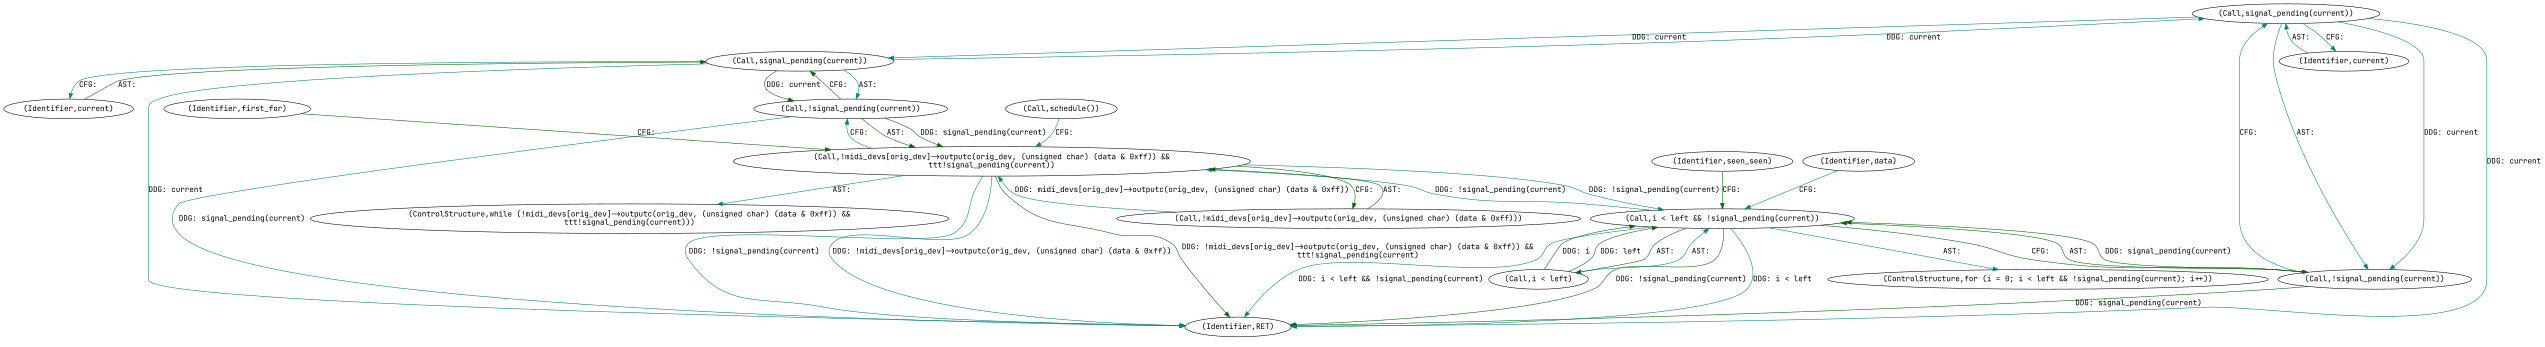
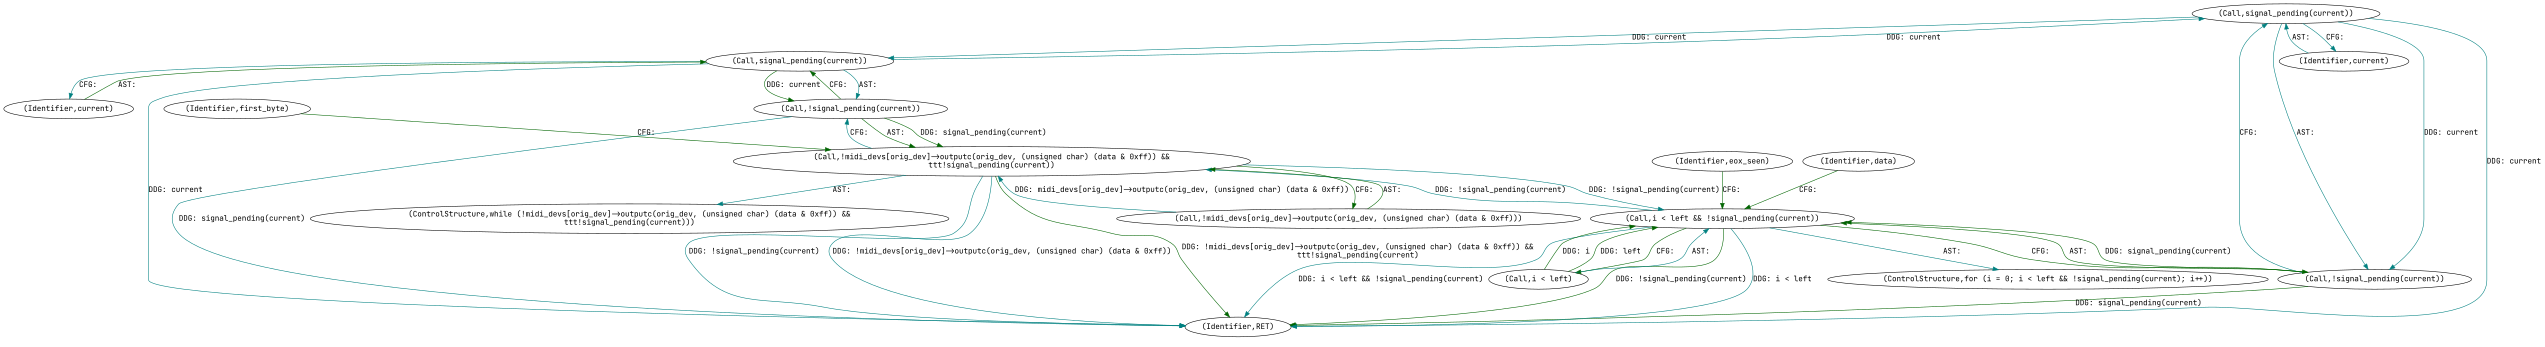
(237, 109) -> (237, 109)
(1061, 109) -> none
(1722, 161) -> (1722, 161)
(1794, 189) -> (1794, 189)
(1668, 251) -> (1668, 251)
